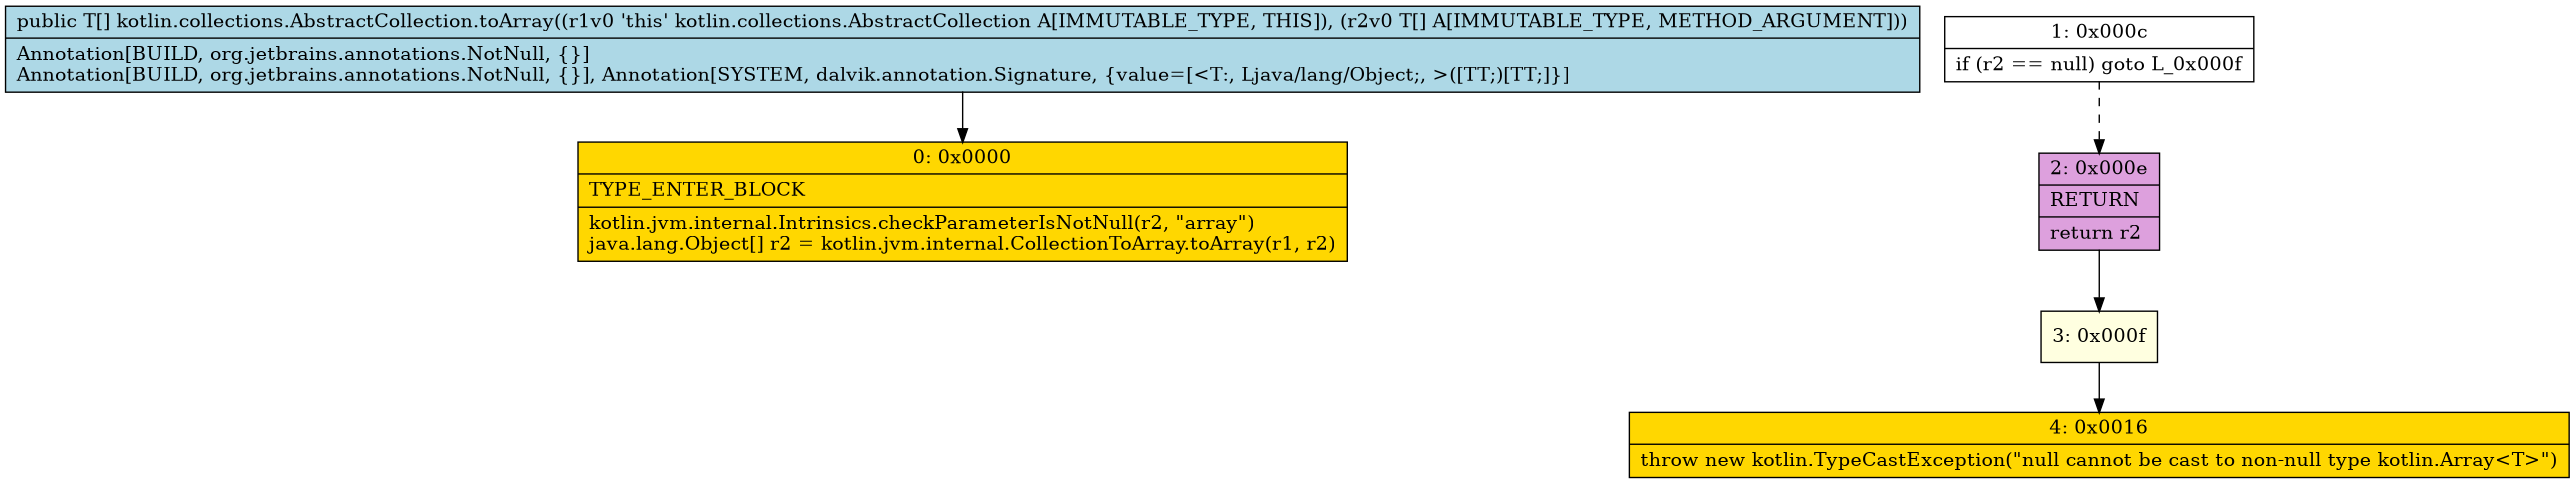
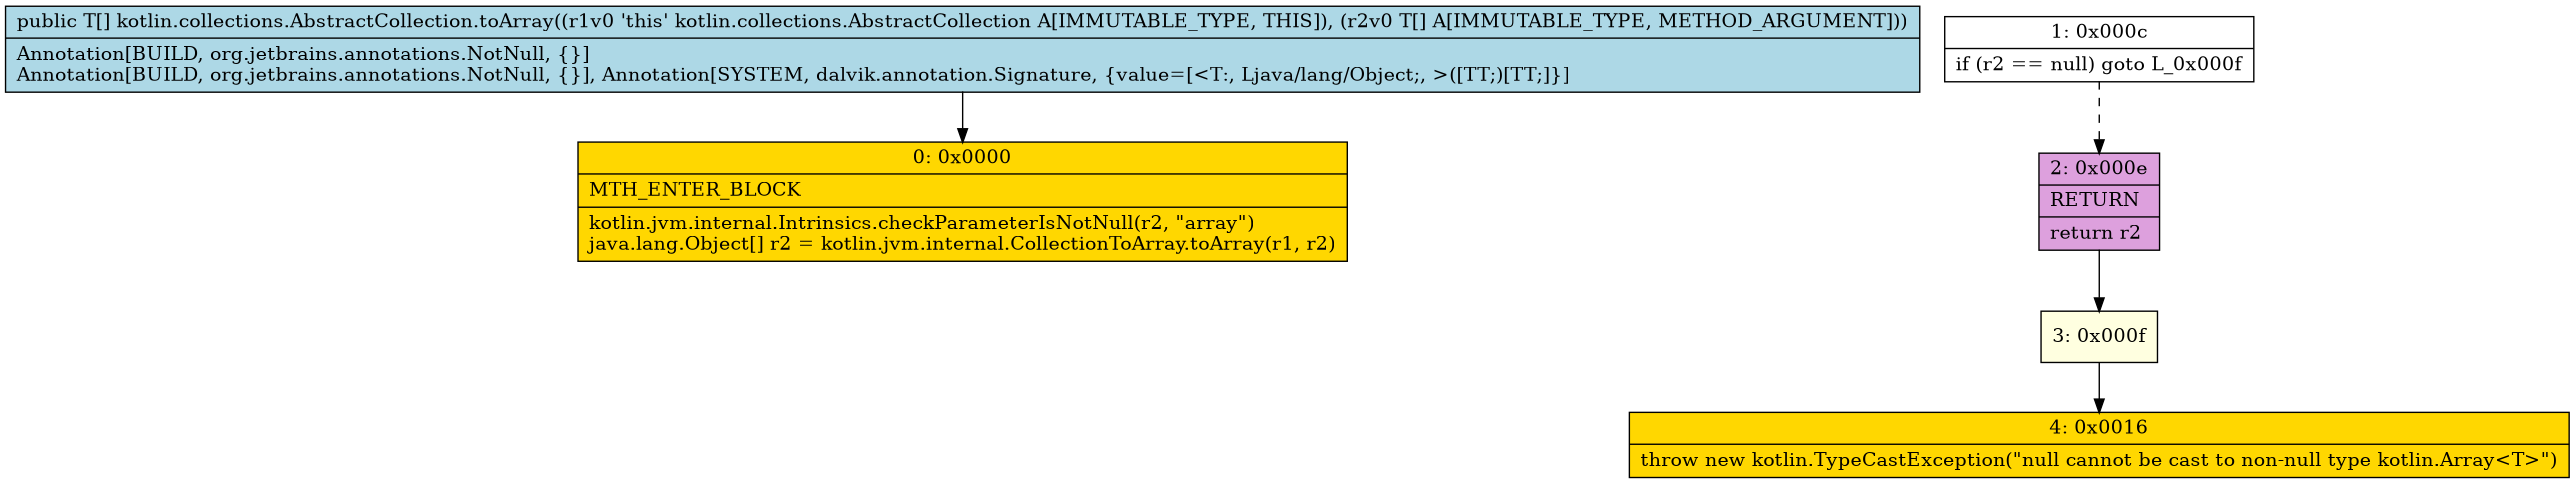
(698, 190) -> (696, 190)
